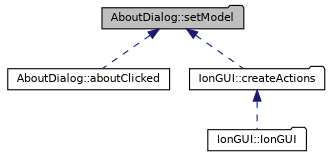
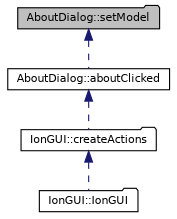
(220, 52) -> (89, 115)
